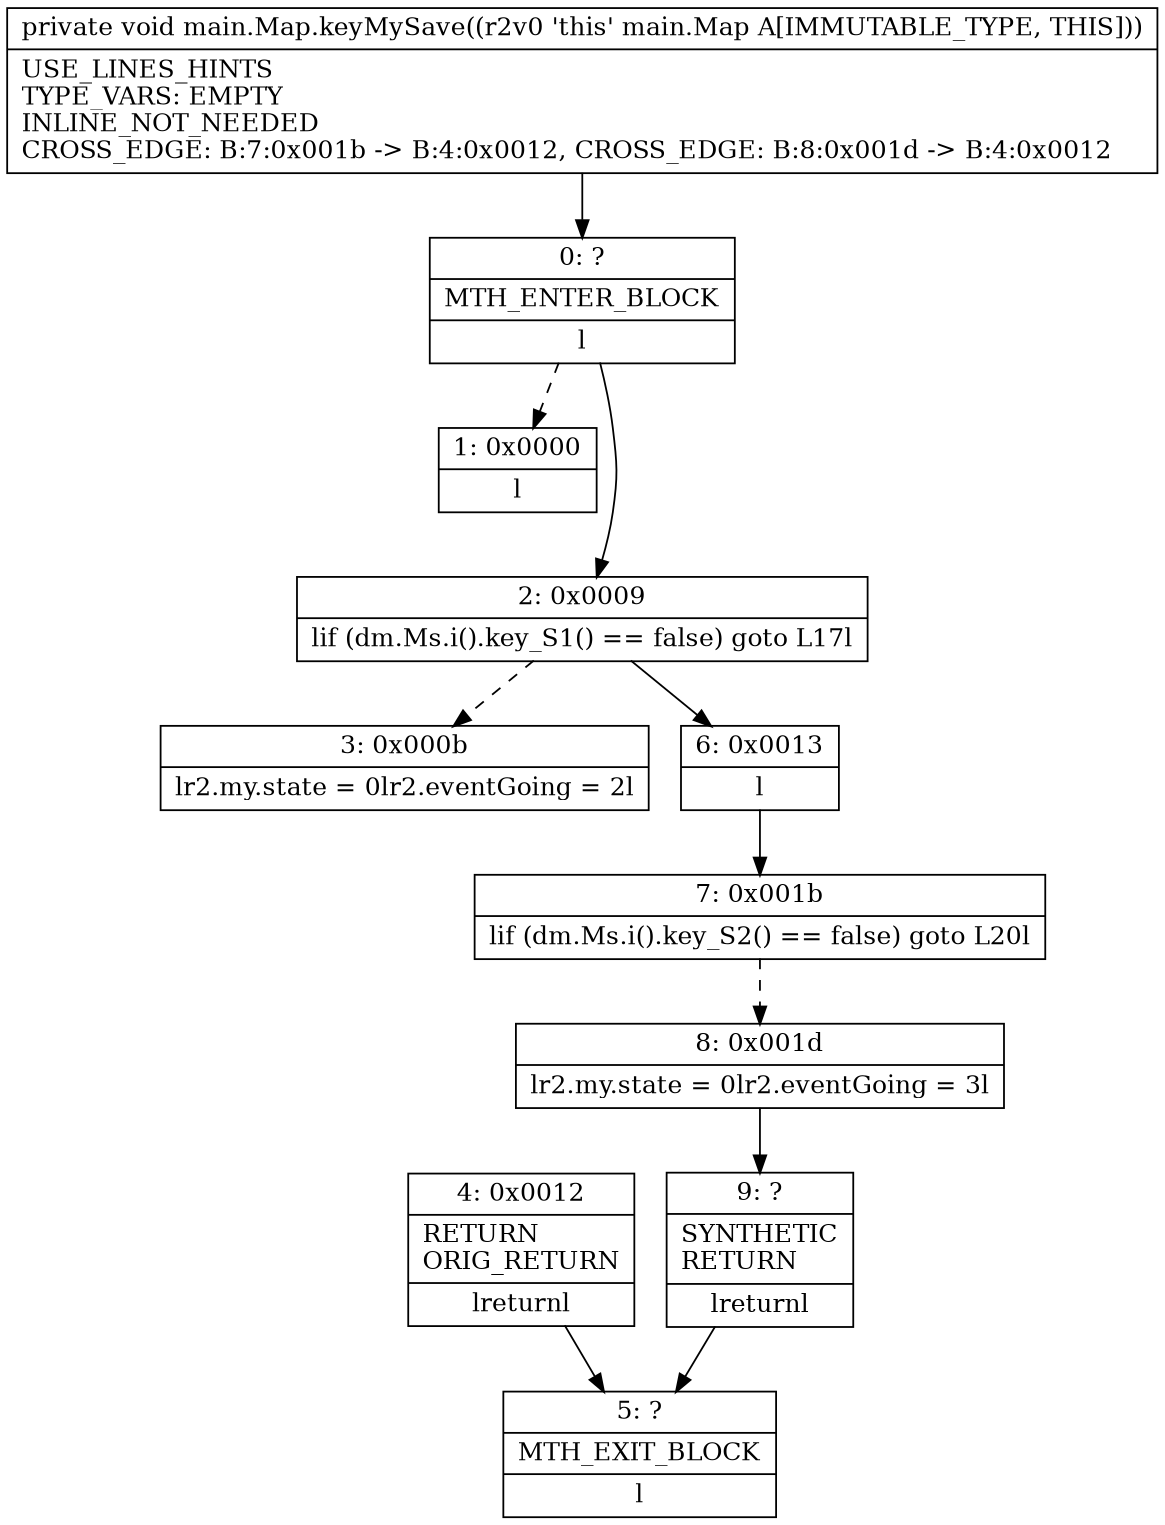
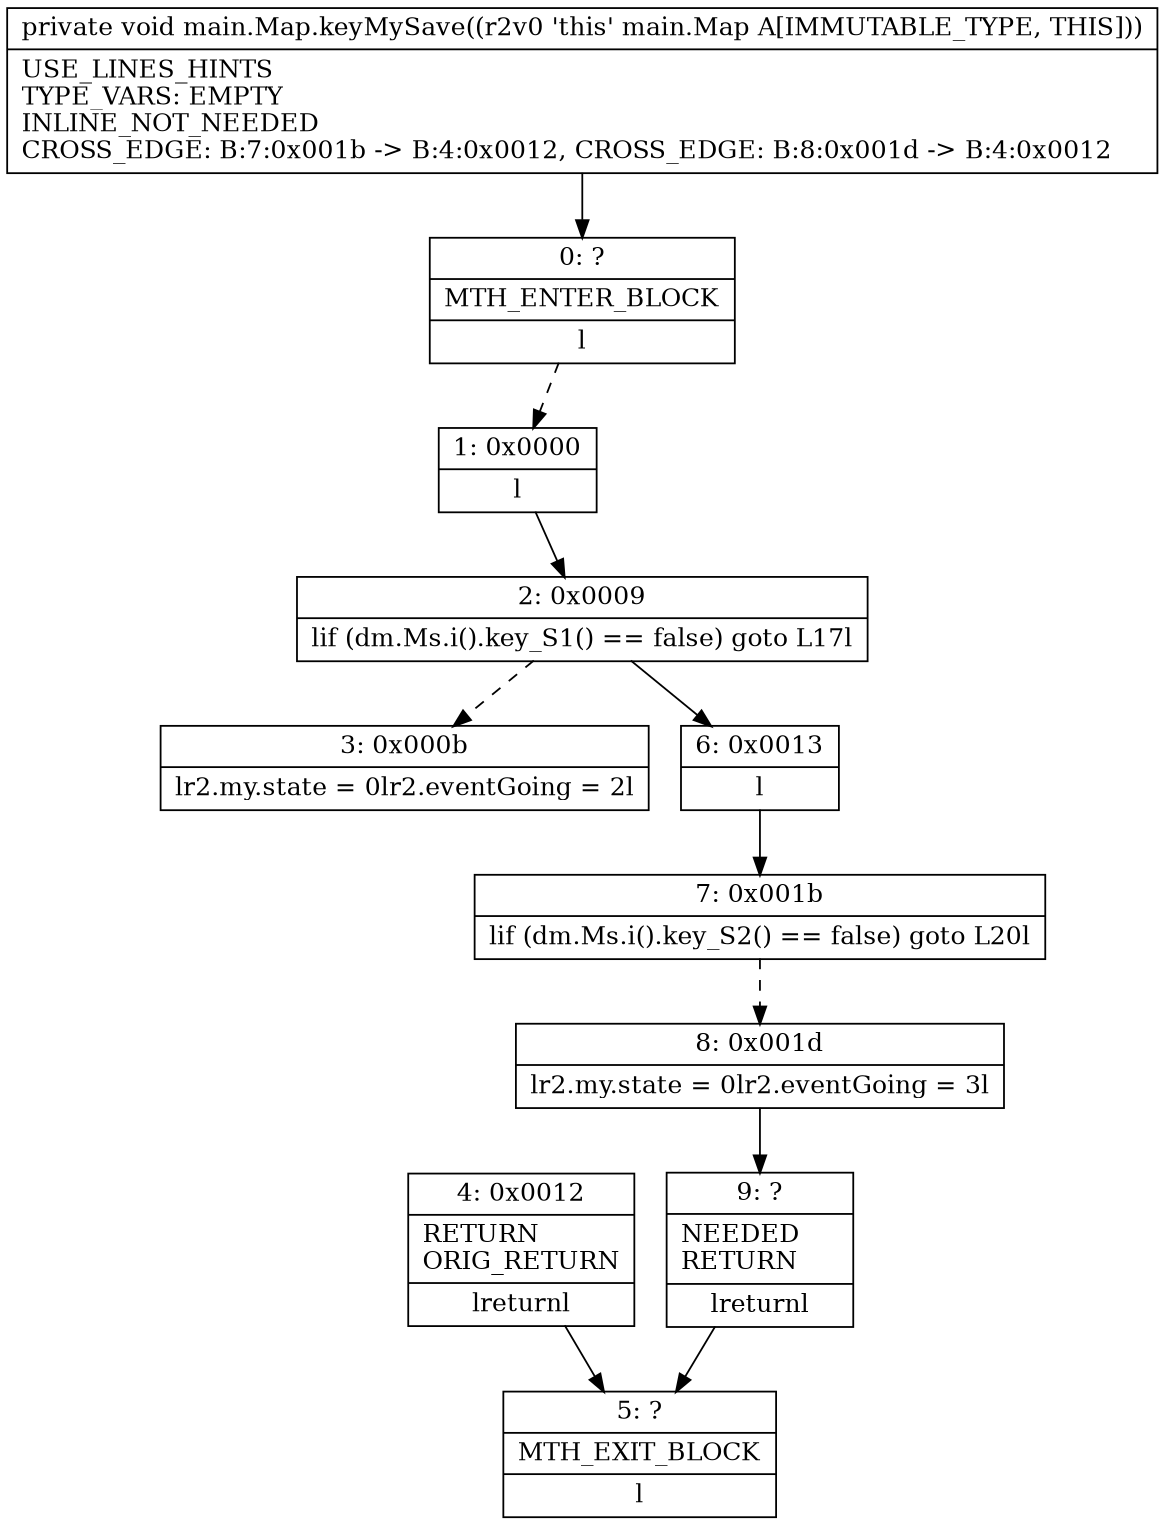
(616, 461) -> (546, 536)
(760, 1235) -> (741, 1235)
